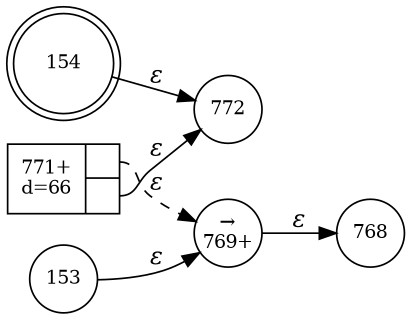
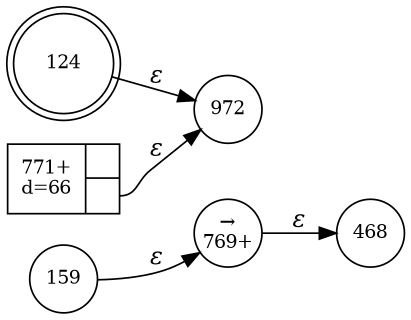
(64, 64) -> (64, 64)
(228, 109) -> (228, 109)
(147, 193) -> none
(371, 233) -> (371, 233)
(64, 279) -> (64, 279)
